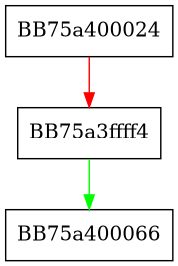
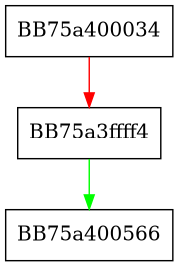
(89, 31) -> (89, 31)
(89, 235) -> (89, 235)
